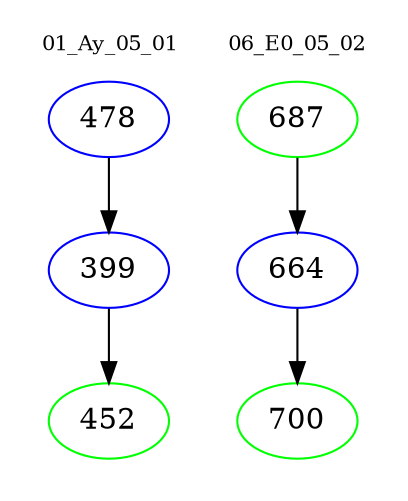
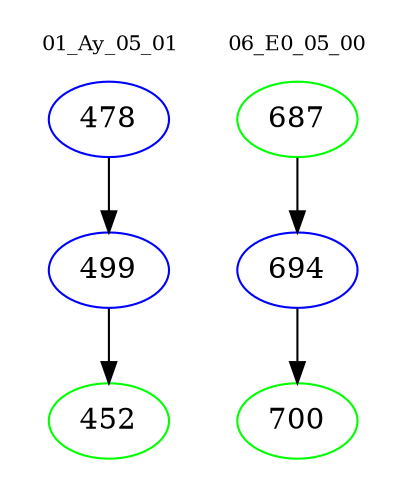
(297, 45) -> (297, 45)
(109, 270) -> (109, 270)
(297, 270) -> (297, 270)
